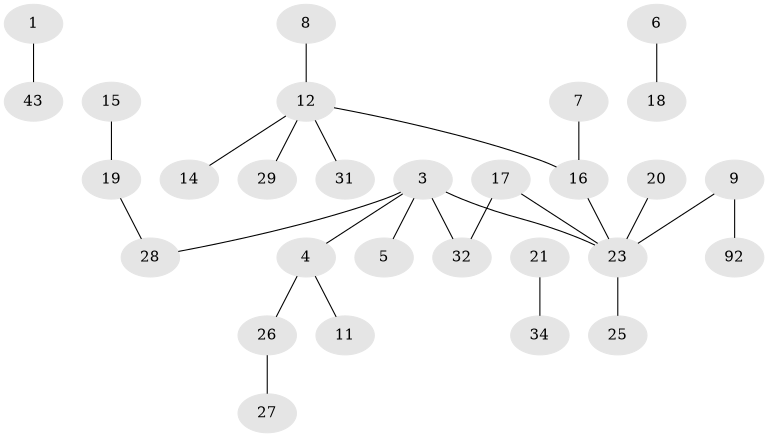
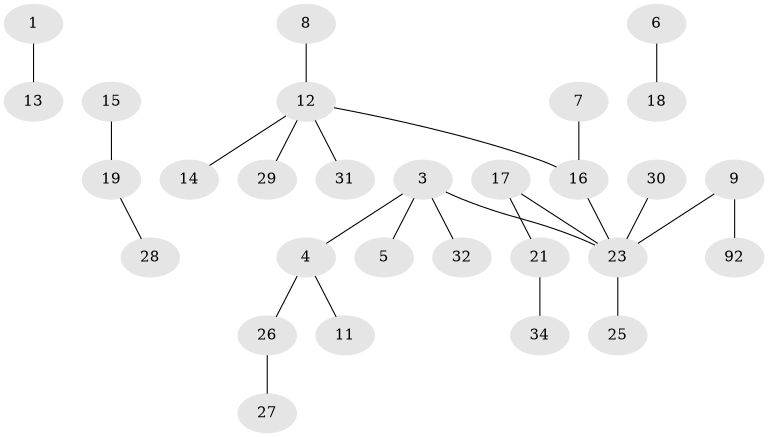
(34, 102) -> (34, 102)
(657, 180) -> (657, 180)
(481, 219) -> (516, 210)
(291, 227) -> none
